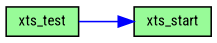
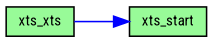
(42, 22) -> (40, 22)
